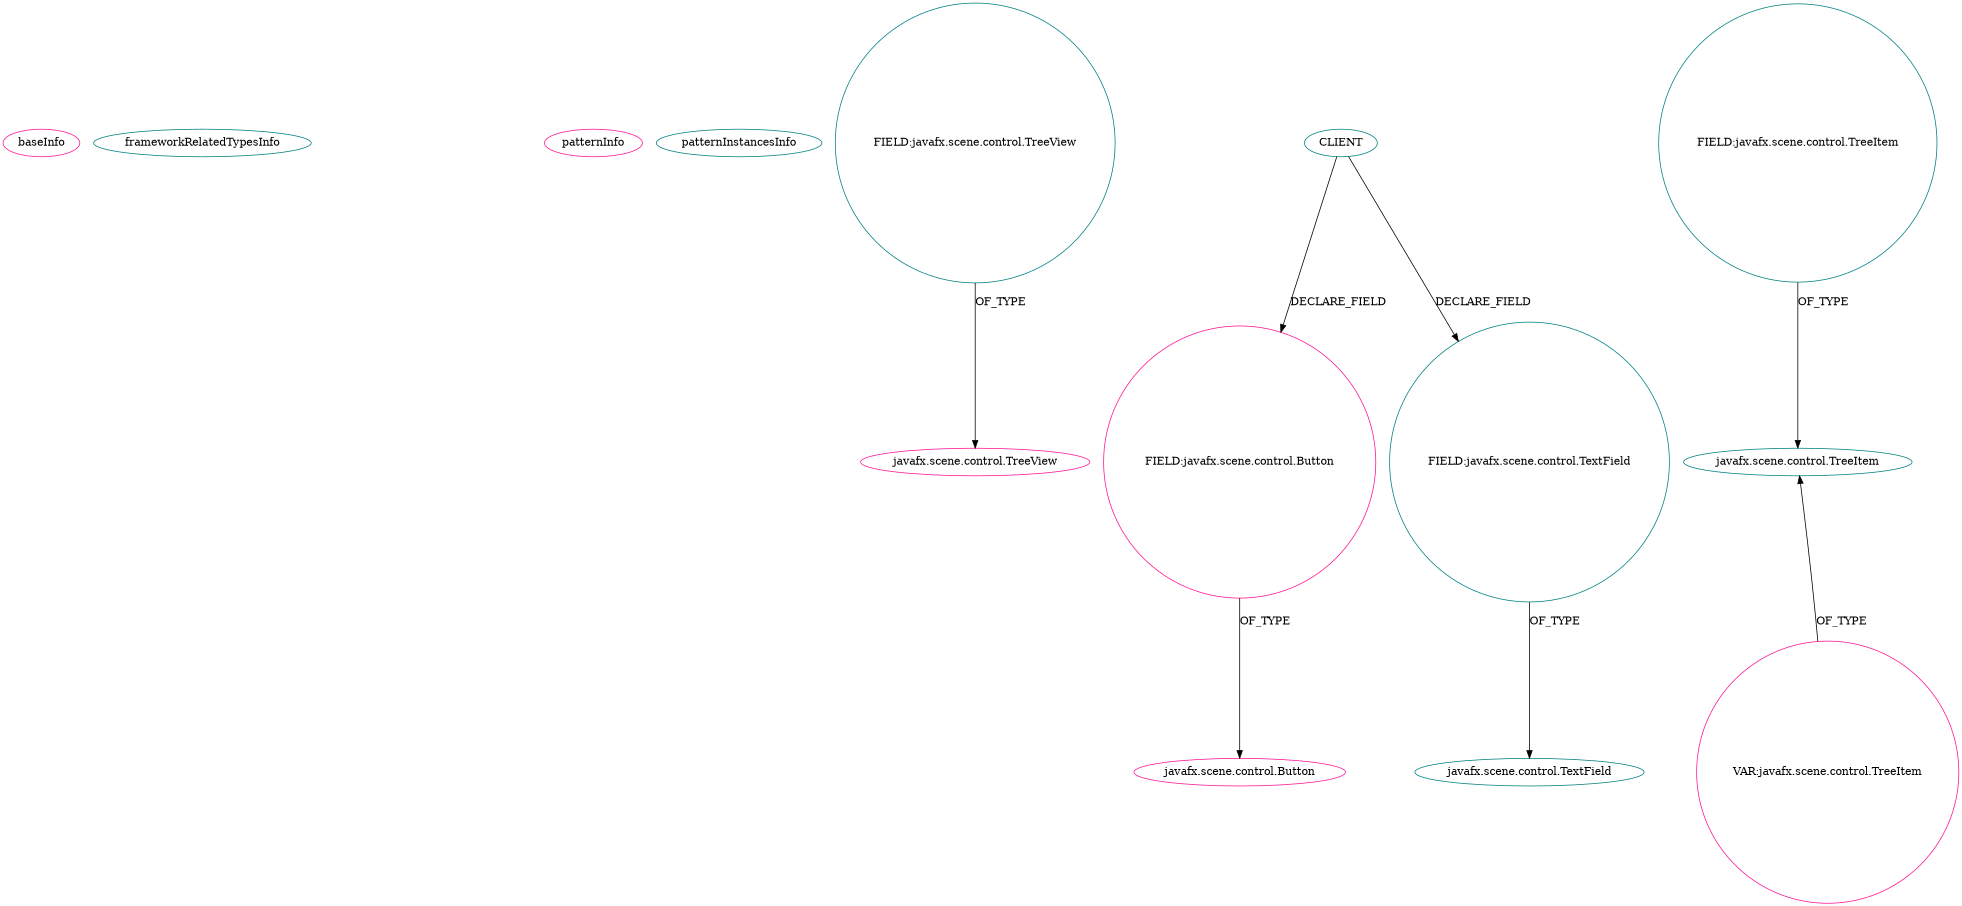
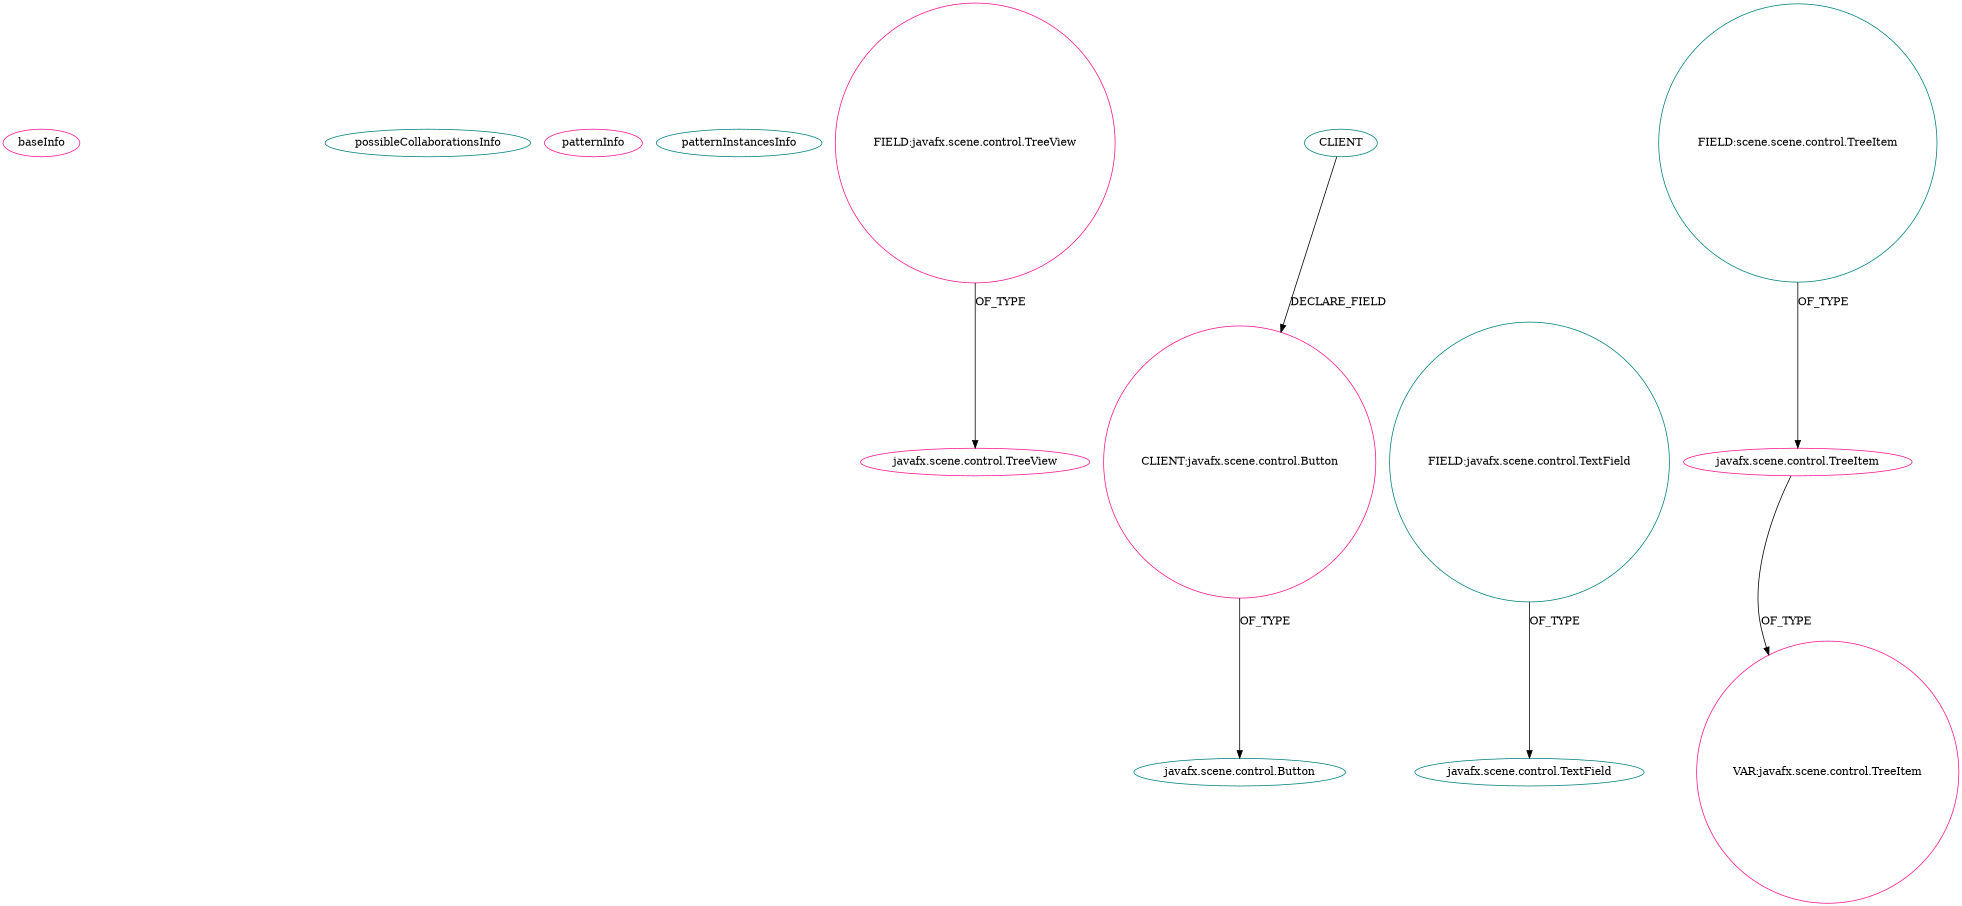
(202, 143) -> none
none -> (428, 143)
(975, 143) -> (975, 143)
(1798, 143) -> (1798, 143)
(1401, 246) -> none
(1240, 462) -> (1240, 462)
(1798, 462) -> (1798, 462)
(1810, 563) -> (1762, 560)
(1240, 772) -> (1240, 772)
